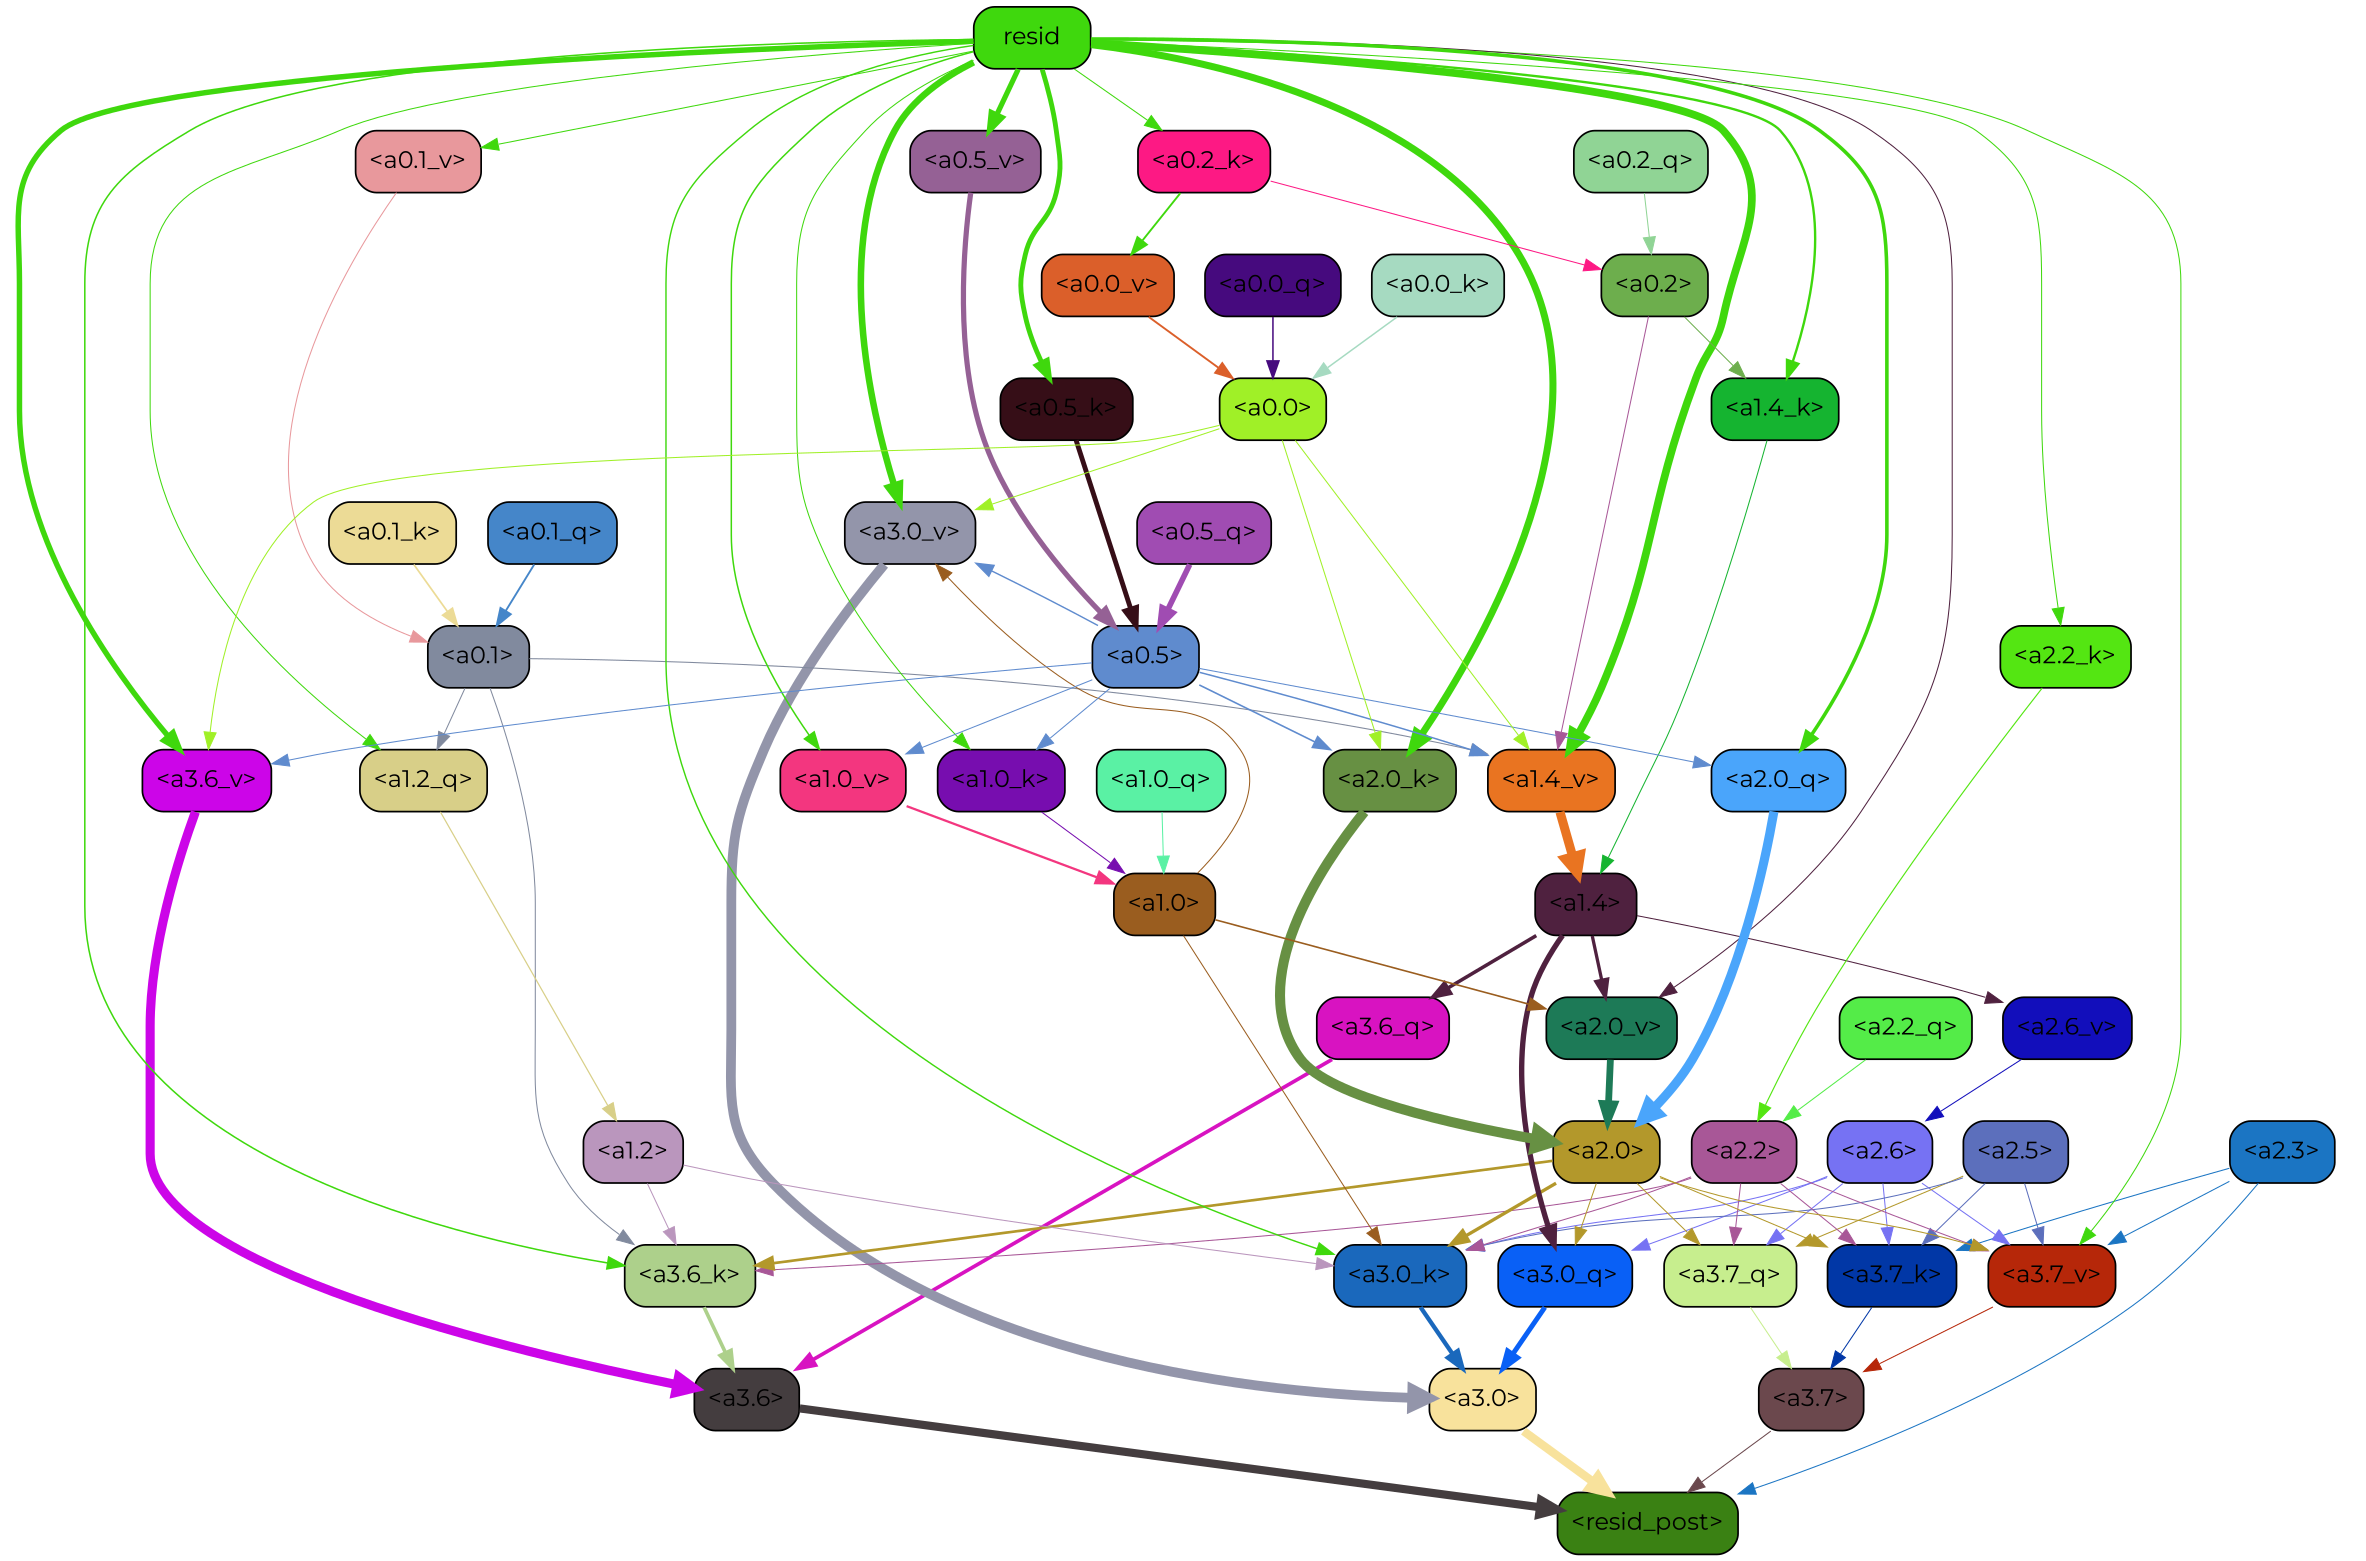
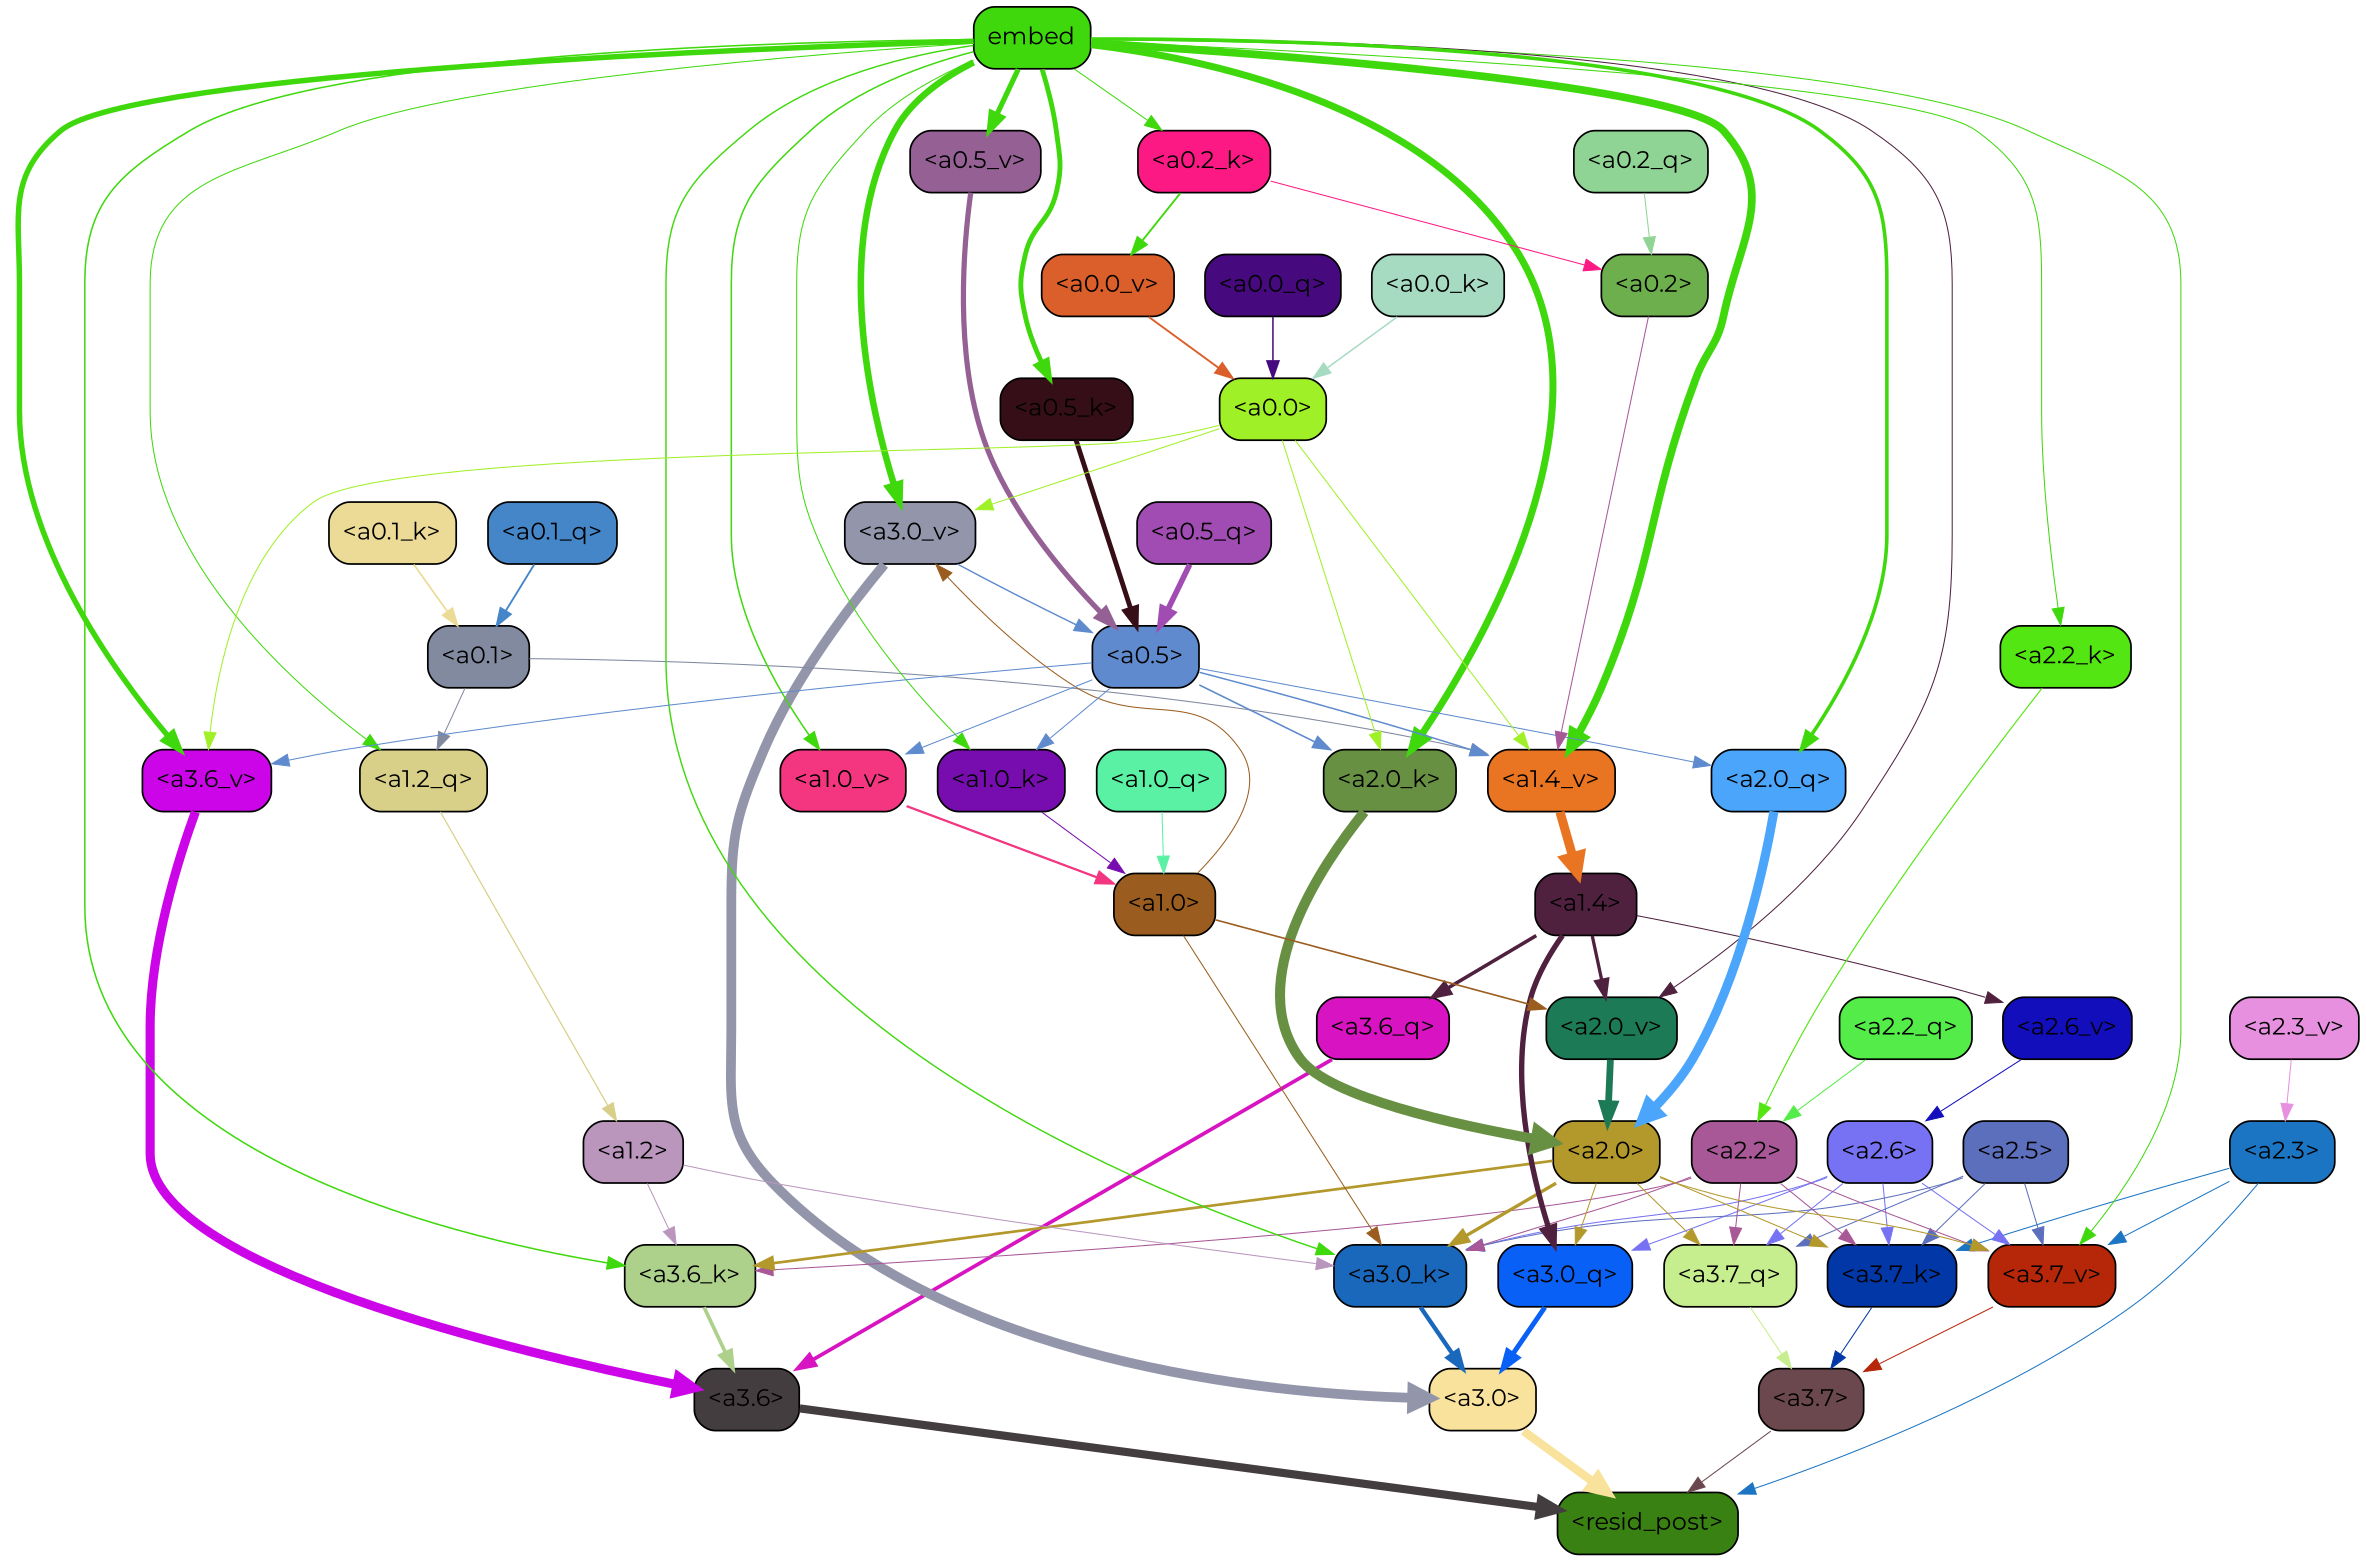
(1032, 38) -> (1032, 38)
(418, 162) -> none
(1775, 409) -> none
(1045, 598) -> (1017, 595)
(535, 944) -> none
none -> (2294, 1028)
(1888, 1208) -> (1888, 1208)
